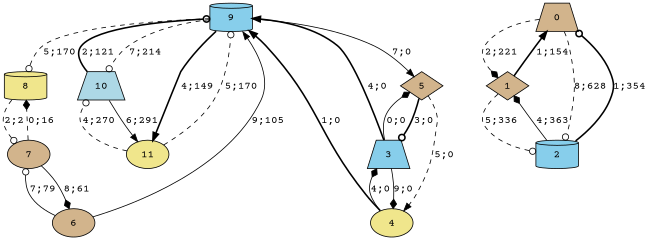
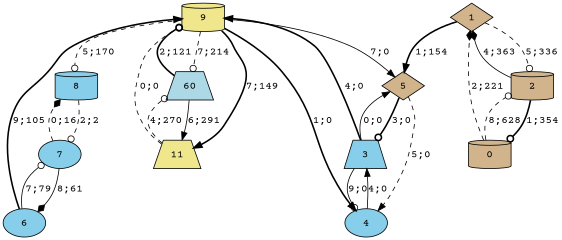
(231, 17) -> (203, 17)
(557, 17) -> (490, 154)
(528, 57) -> (425, 36)
(26, 86) -> (76, 86)
(101, 86) -> (190, 86)
(197, 86) -> (262, 86)
(241, 86) -> (149, 86)
(386, 116) -> (363, 114)
(319, 122) -> (304, 104)
(29, 154) -> (60, 154)
(148, 154) -> (177, 154)
(557, 154) -> (532, 86)
(215, 155) -> (44, 76)
(393, 184) -> (347, 187)
(370, 191) -> (368, 193)
(74, 223) -> (24, 223)
(392, 223) -> (366, 223)
